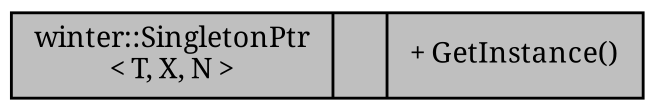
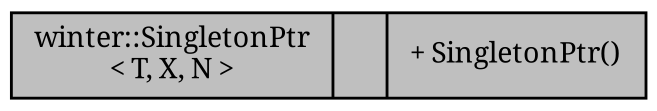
(515, 54) -> (517, 54)
